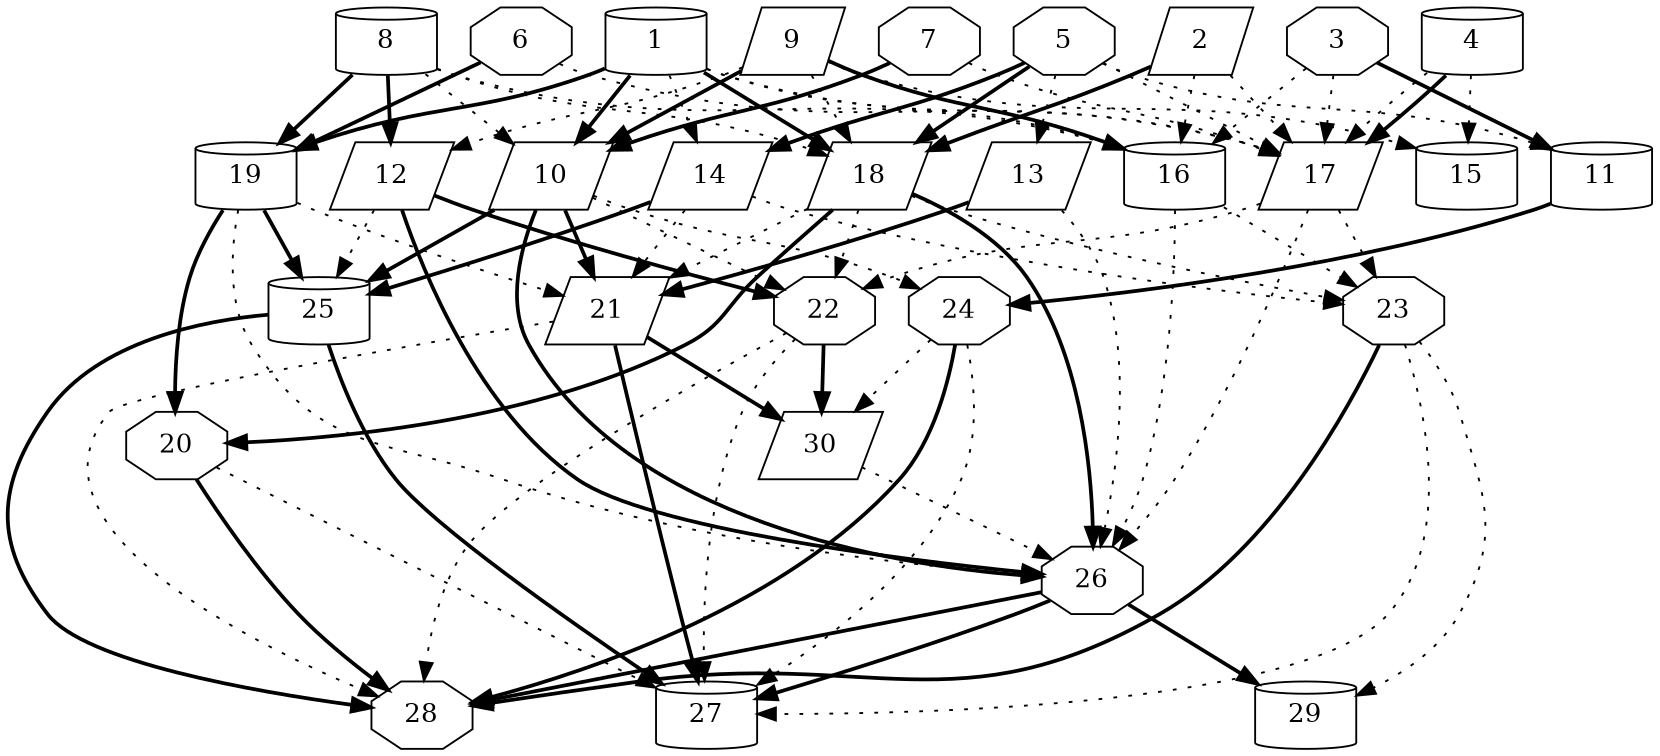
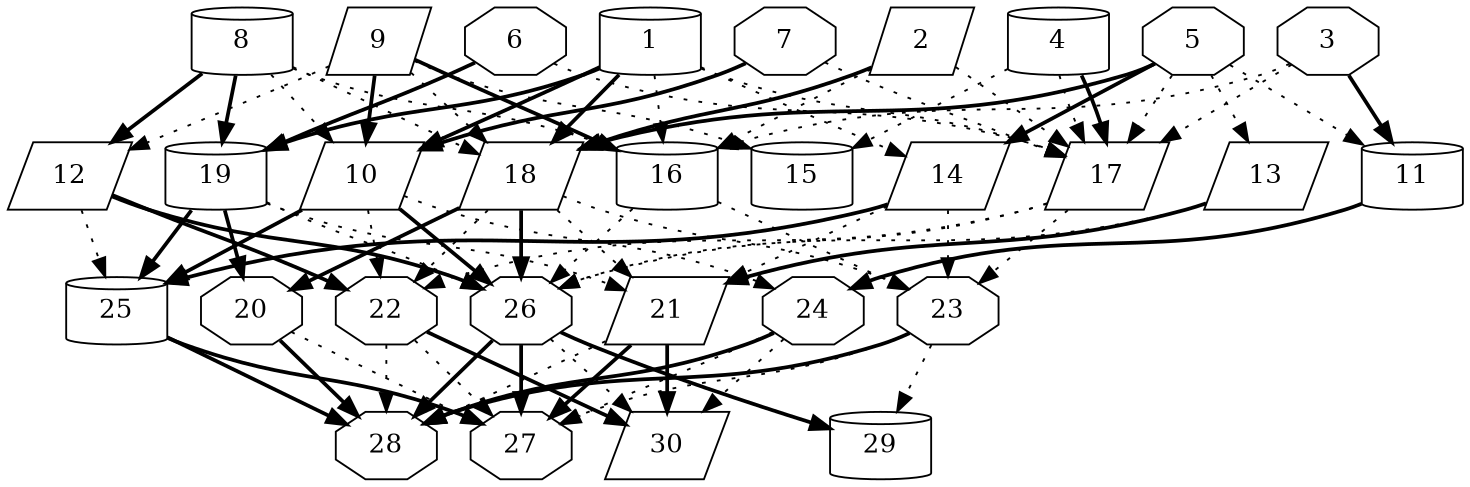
(576, 235) -> none
(957, 513) -> (584, 369)
(707, 715) -> (521, 446)
